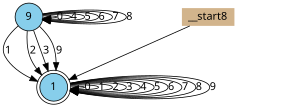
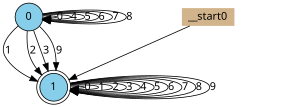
(29, 17) -> (29, 17)
(208, 17) -> (208, 17)
